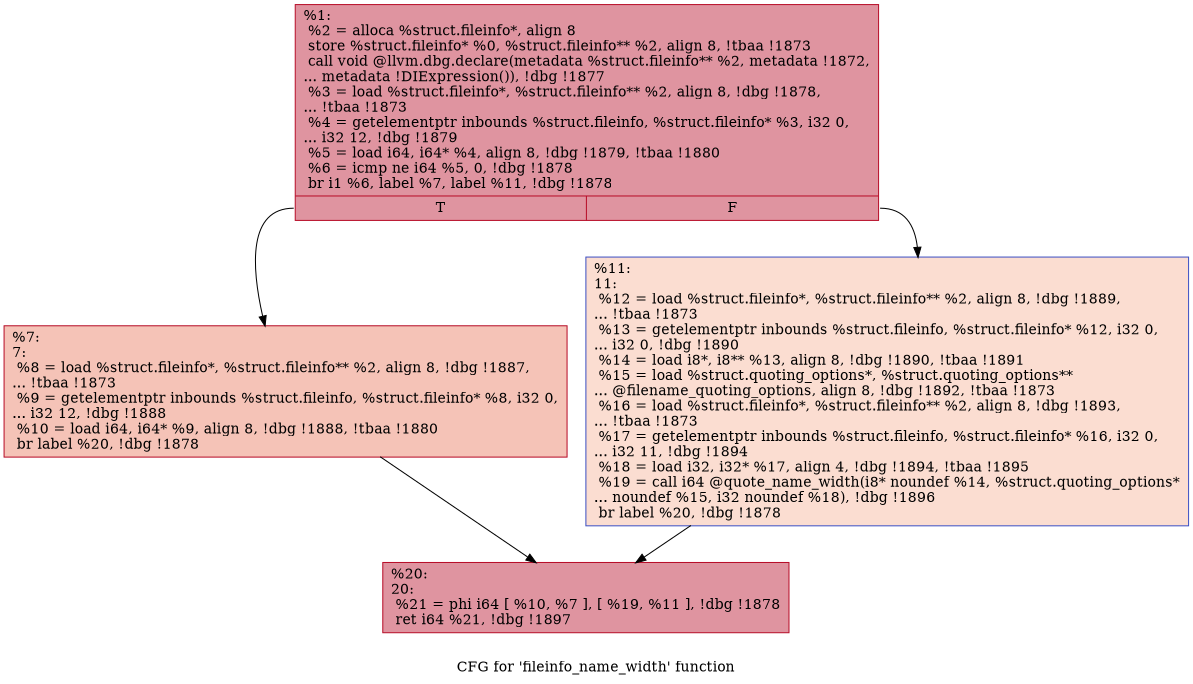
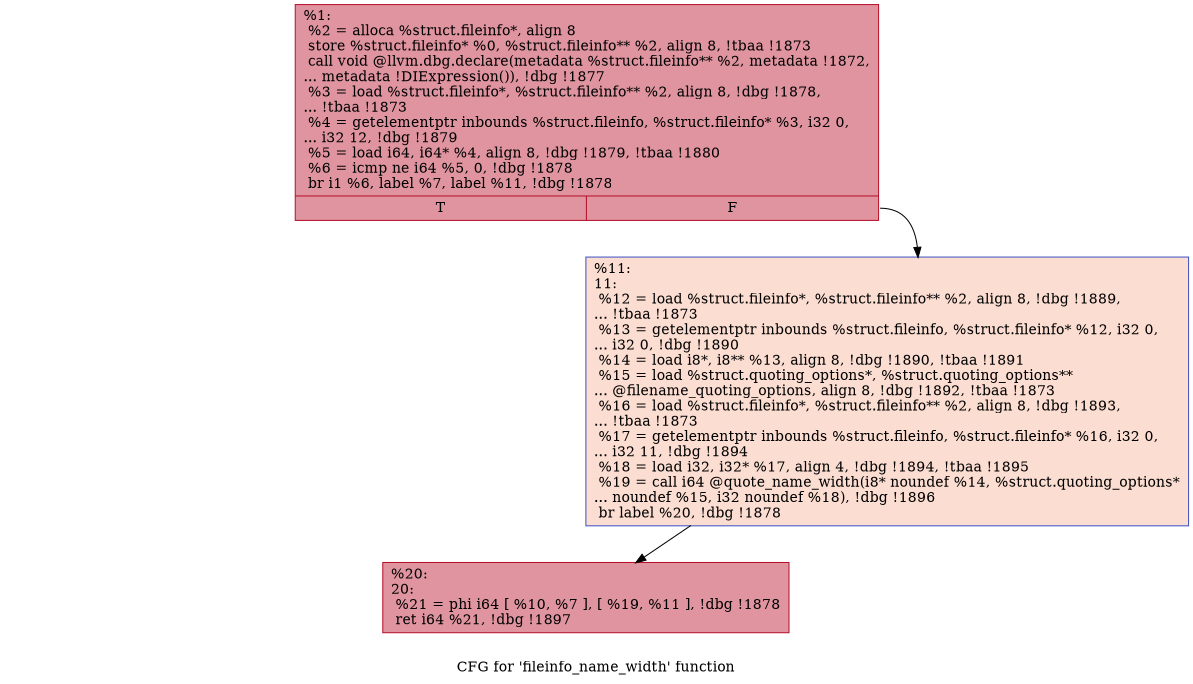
(286, 391) -> none
